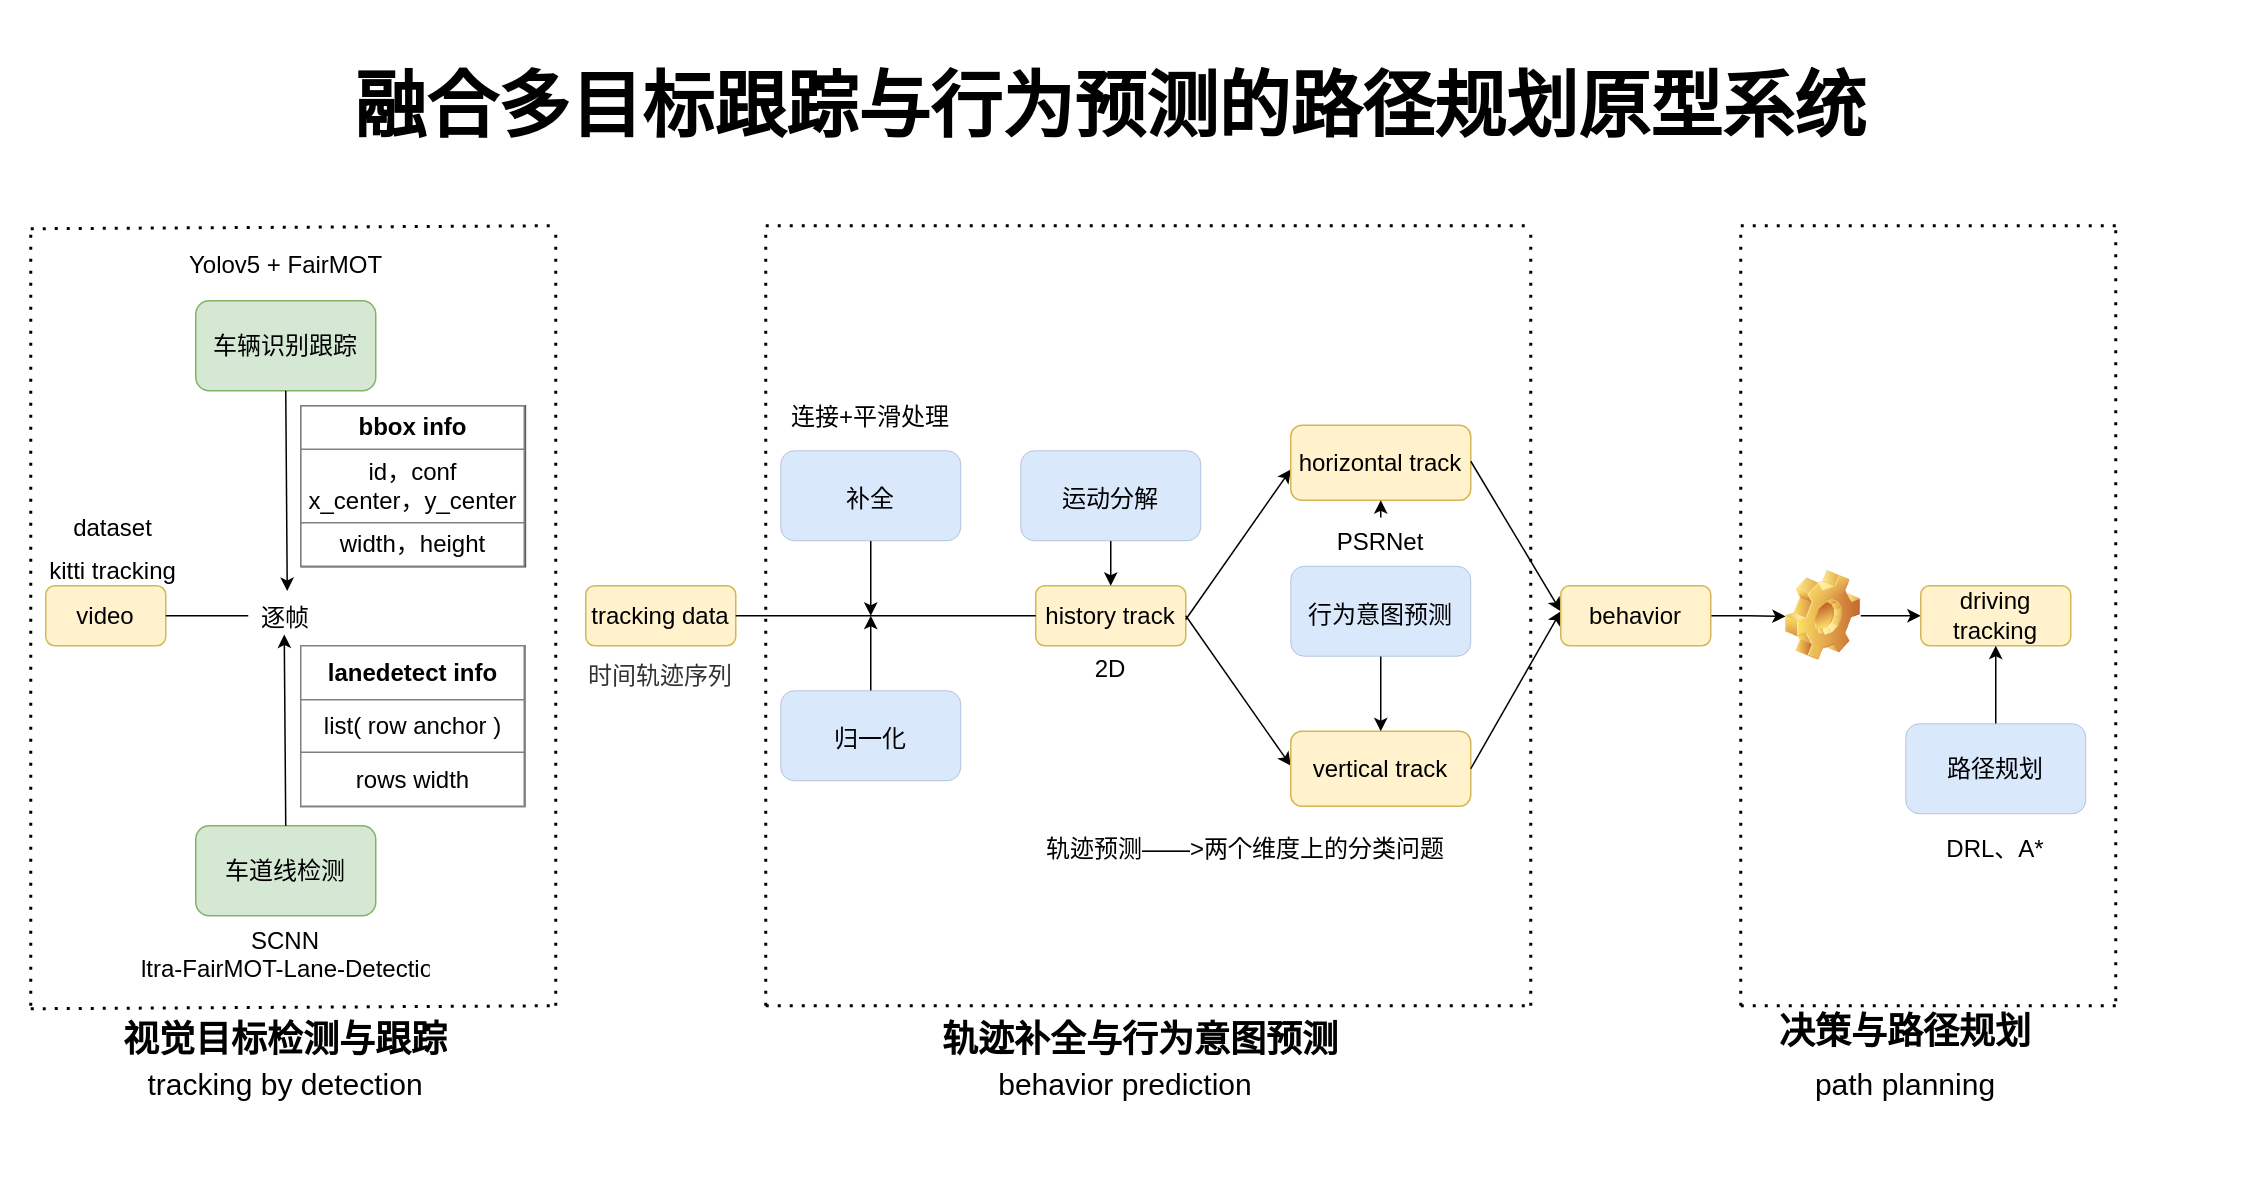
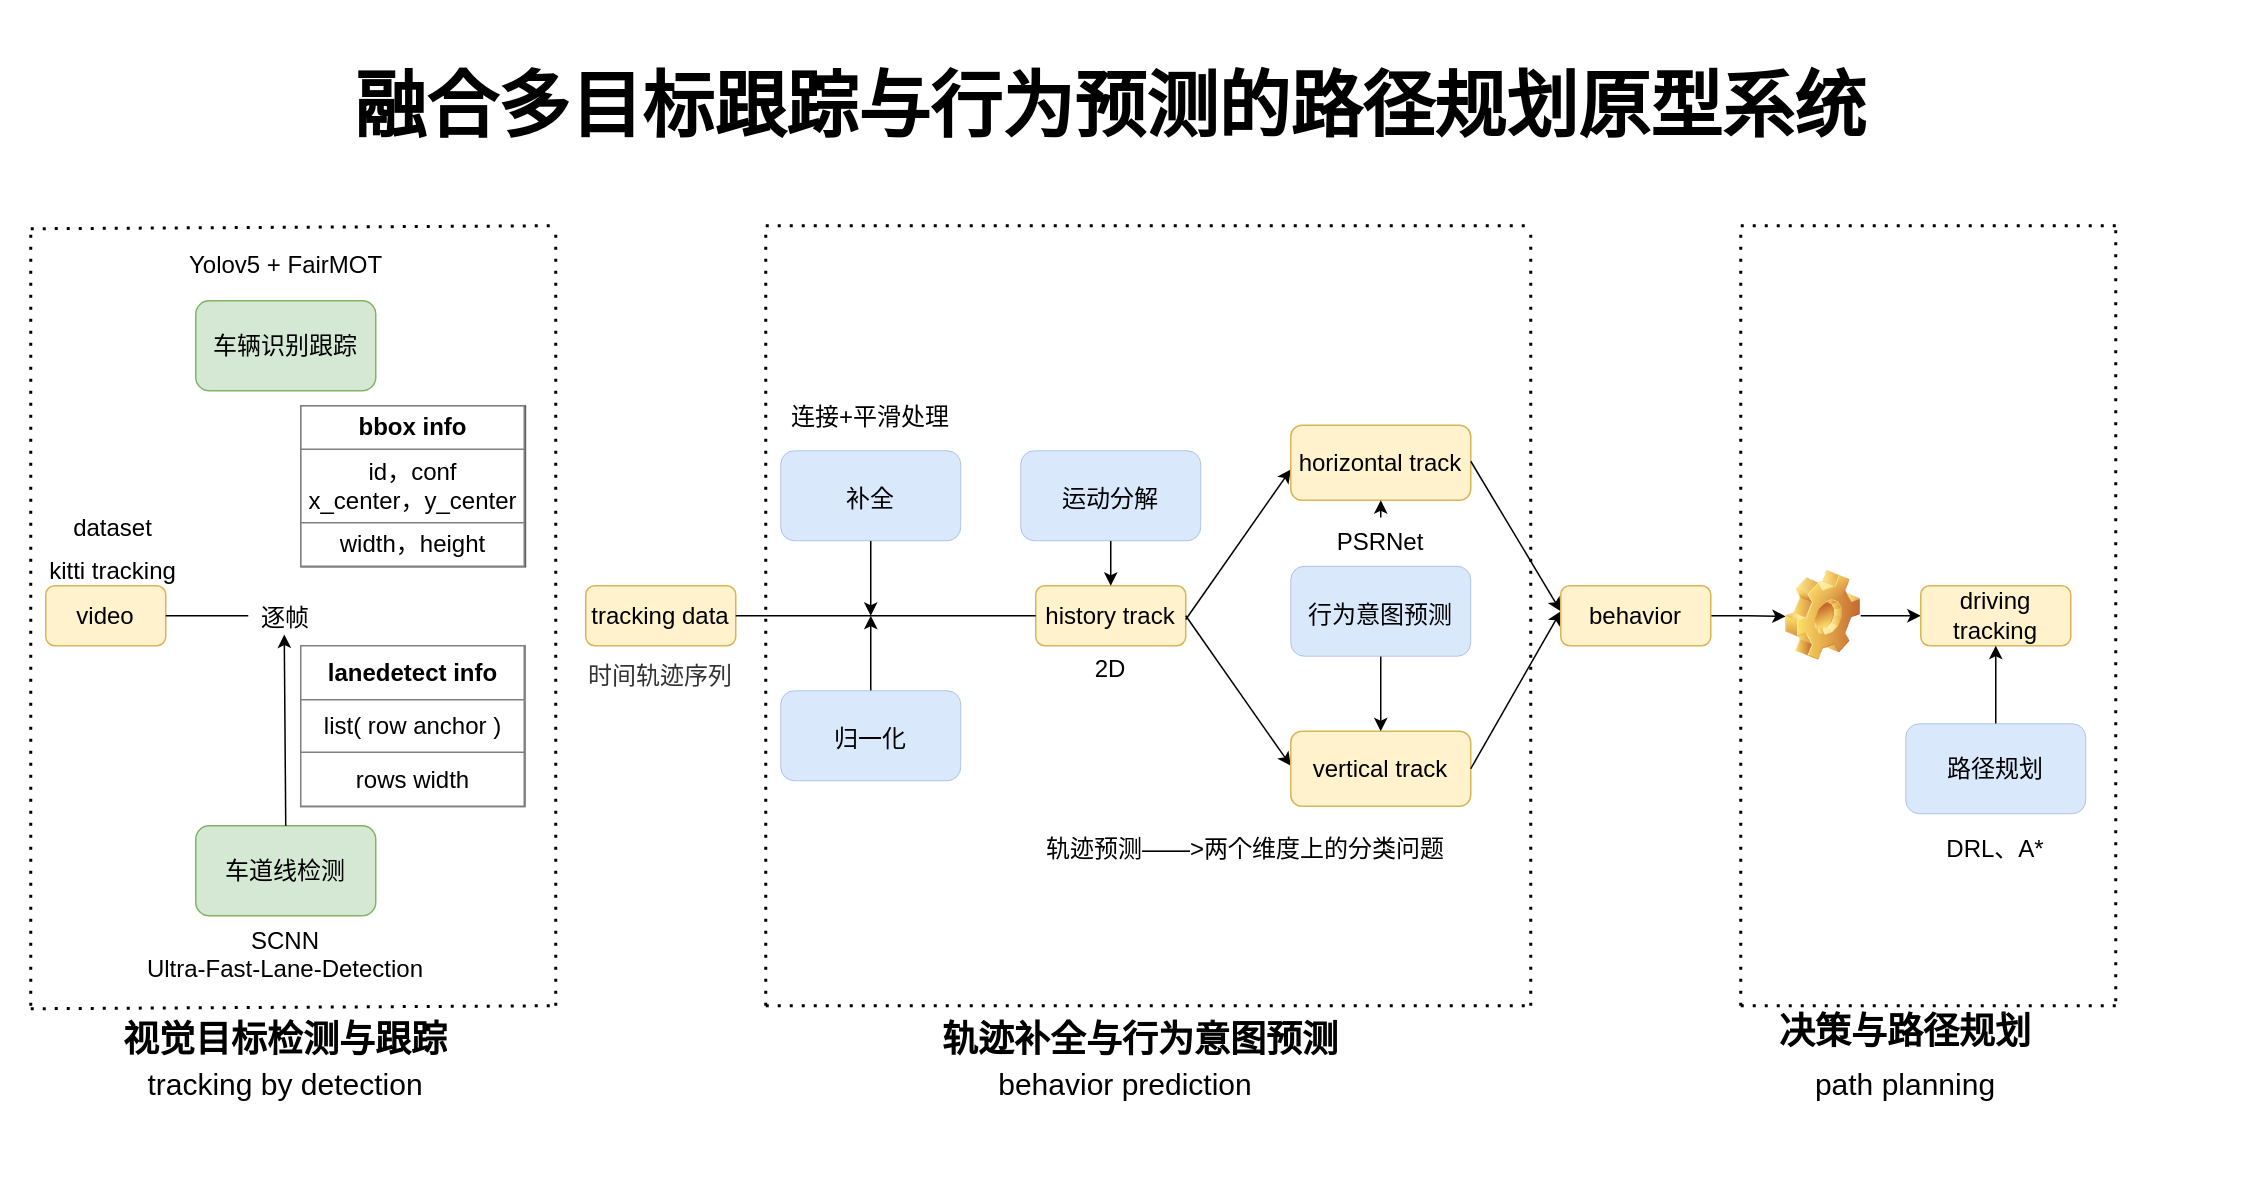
(286, 486) -> none
(285, 941) -> (285, 941)
